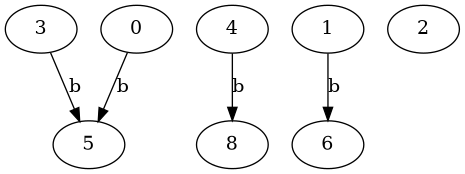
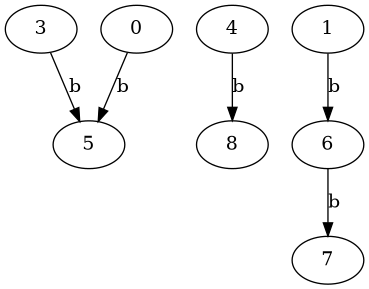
(424, 29) -> none
none -> (328, 260)
